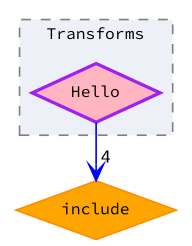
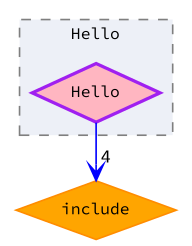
(96, 35) -> (96, 35)
